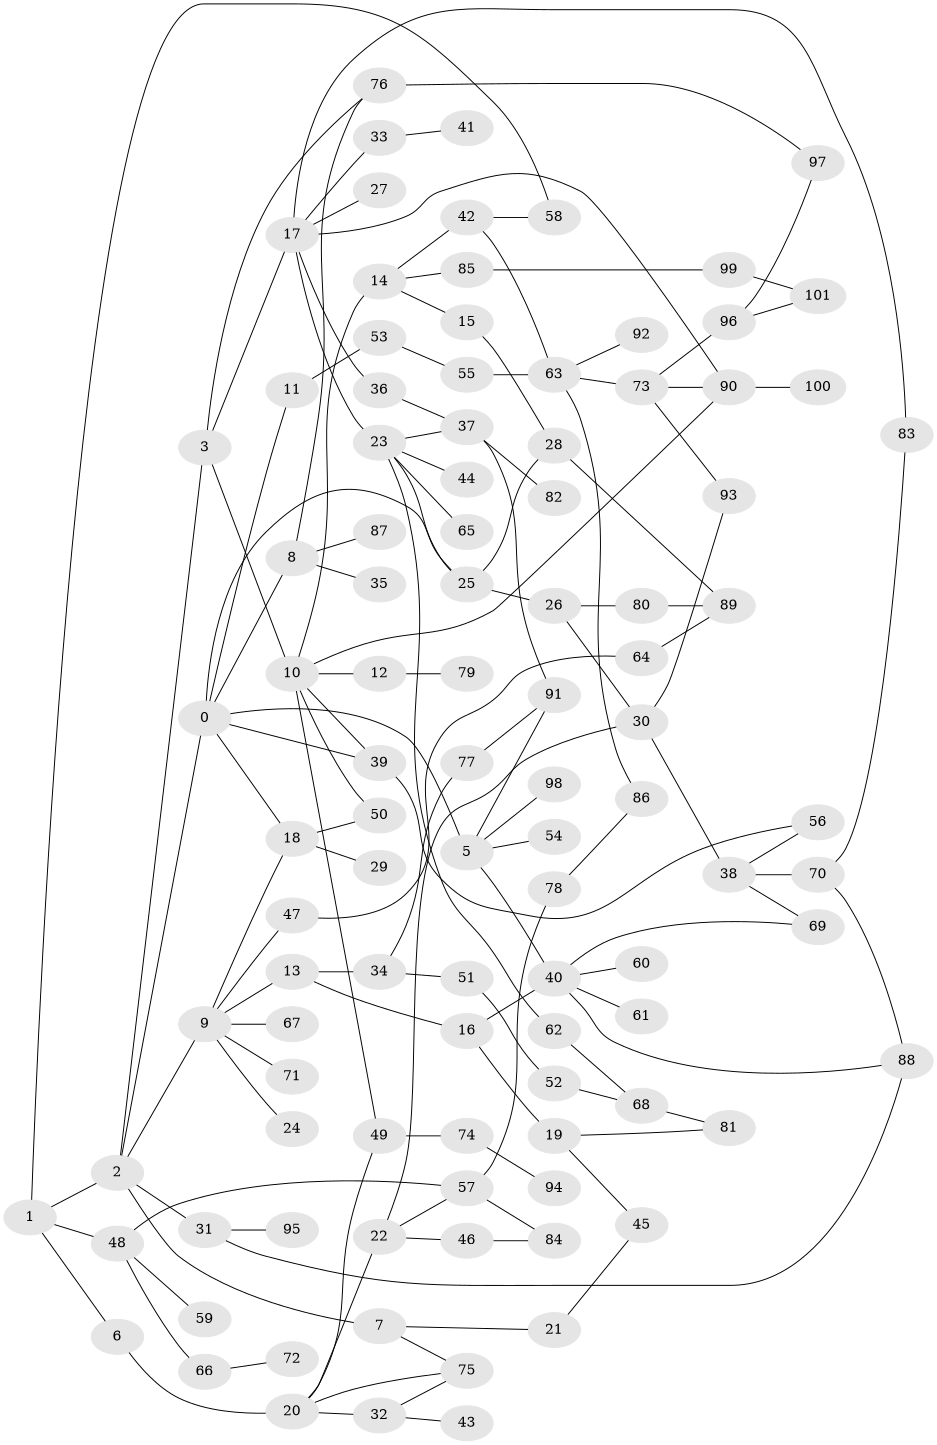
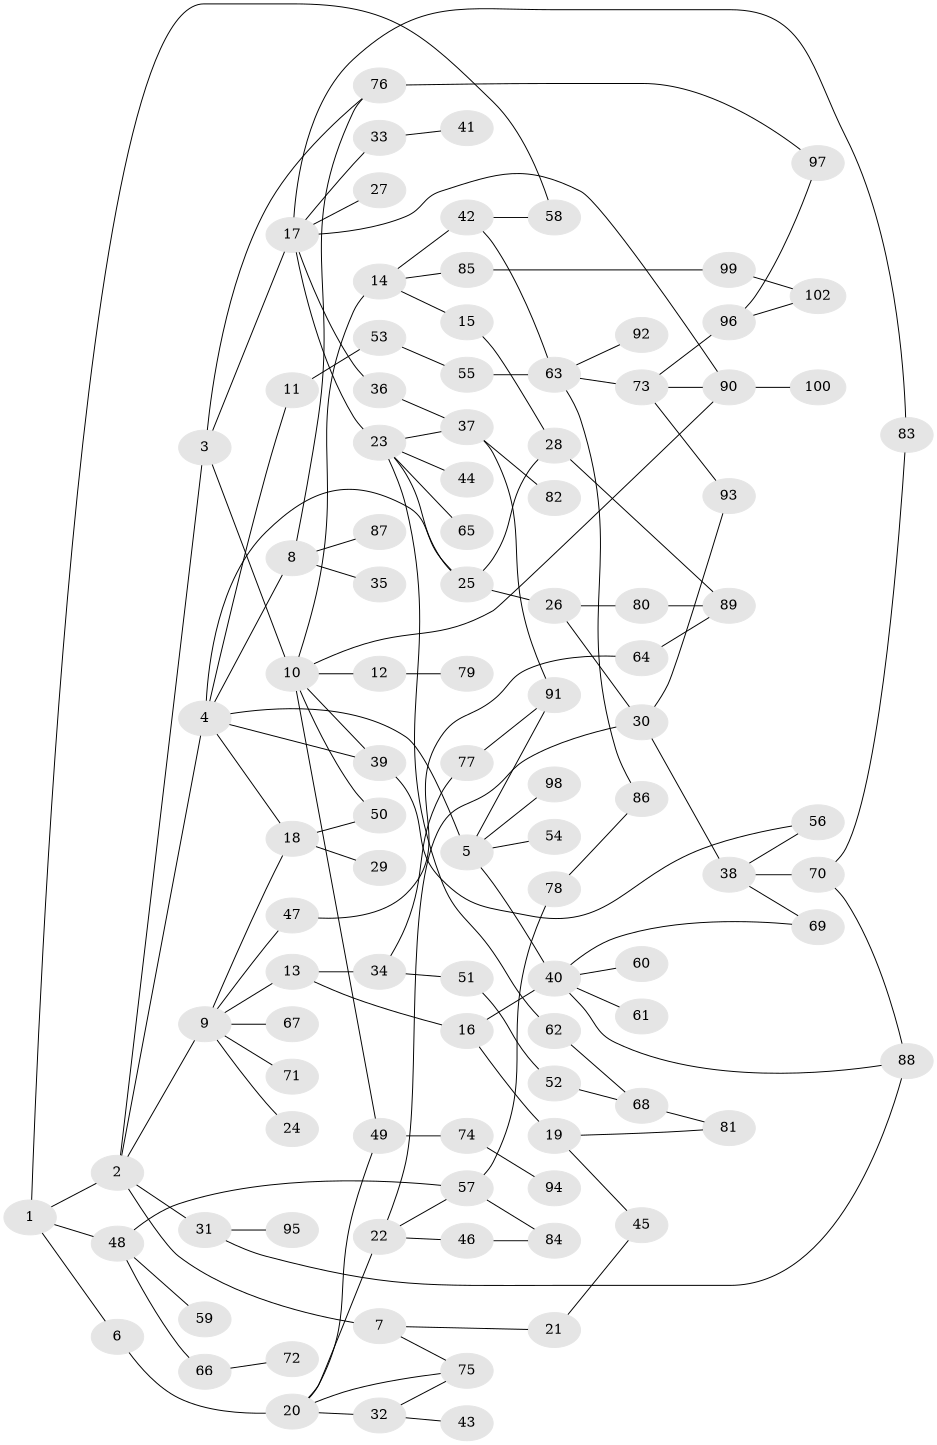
(818, 296) -> (818, 296)
(205, 718) -> (205, 718)
